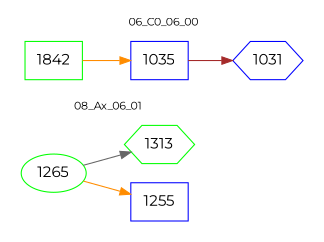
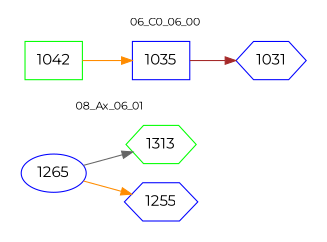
(54, 61) -> (54, 61)
(54, 173) -> (54, 173)
(160, 202) -> (161, 202)
